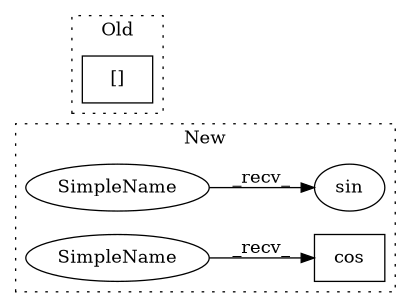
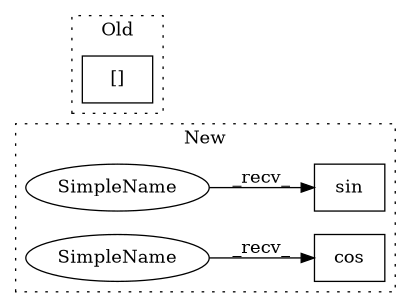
(350, 188) -> (350, 188)
